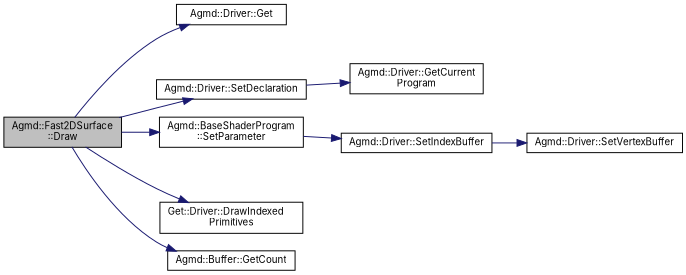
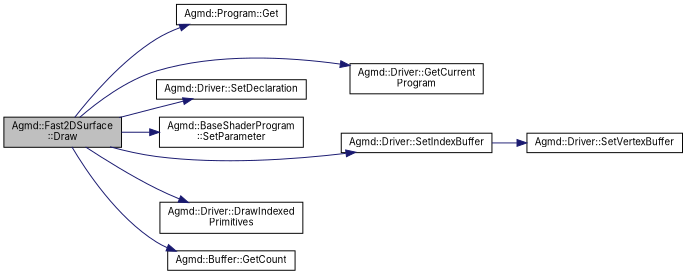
(231, 15) -> (231, 15)
(323, 84) -> (203, 61)
(317, 137) -> (227, 161)
(231, 218) -> (231, 218)
